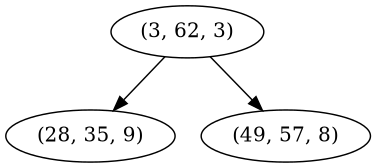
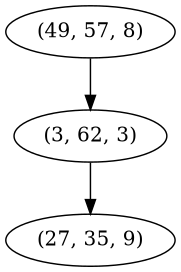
(231, 78) -> (90, 77)
(90, 136) -> (90, 240)
